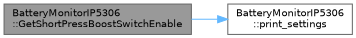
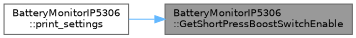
(204, 19) -> (142, 19)
